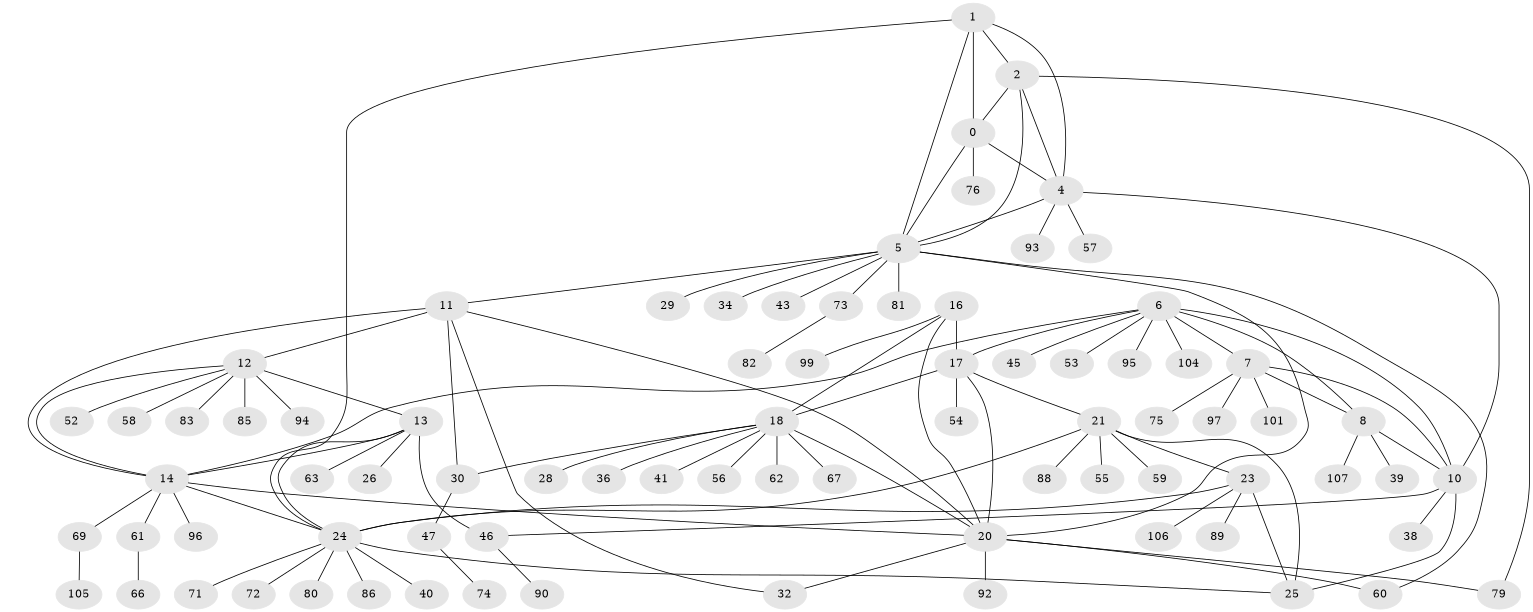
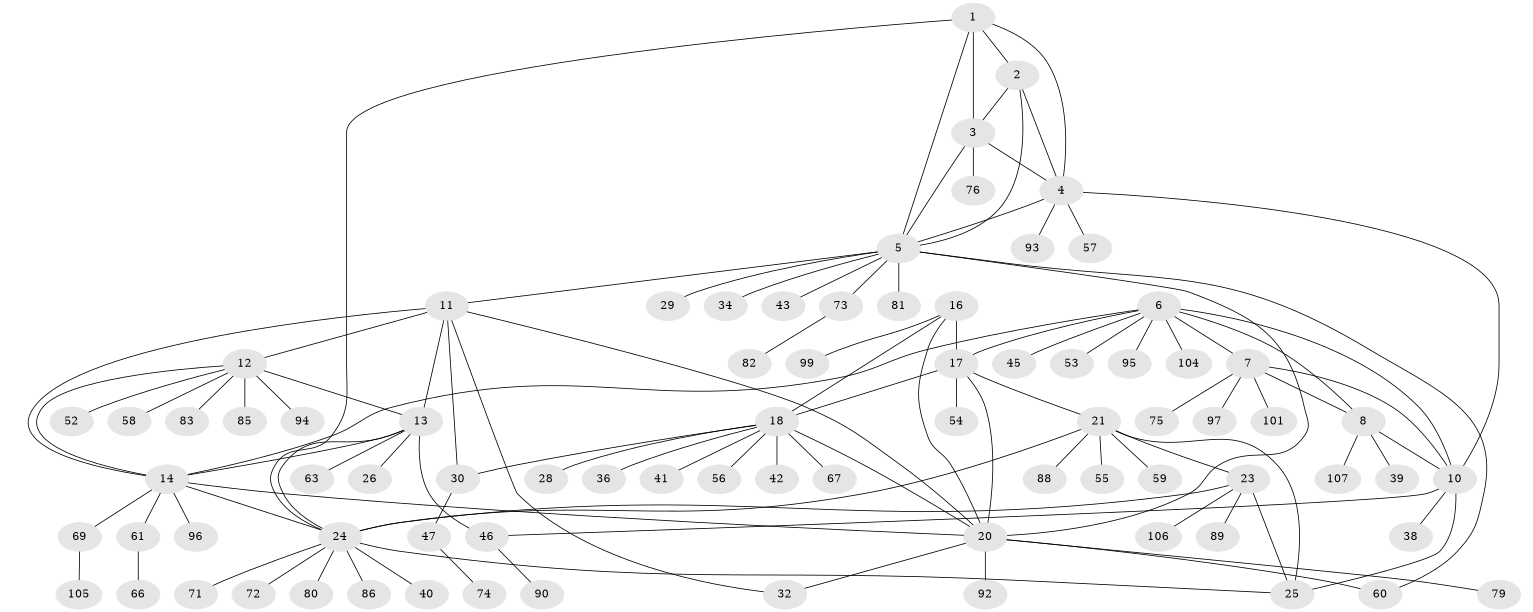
(973, 133) -> (973, 133)
(1489, 142) -> none
none -> (434, 364)
(777, 479) -> (777, 479)
